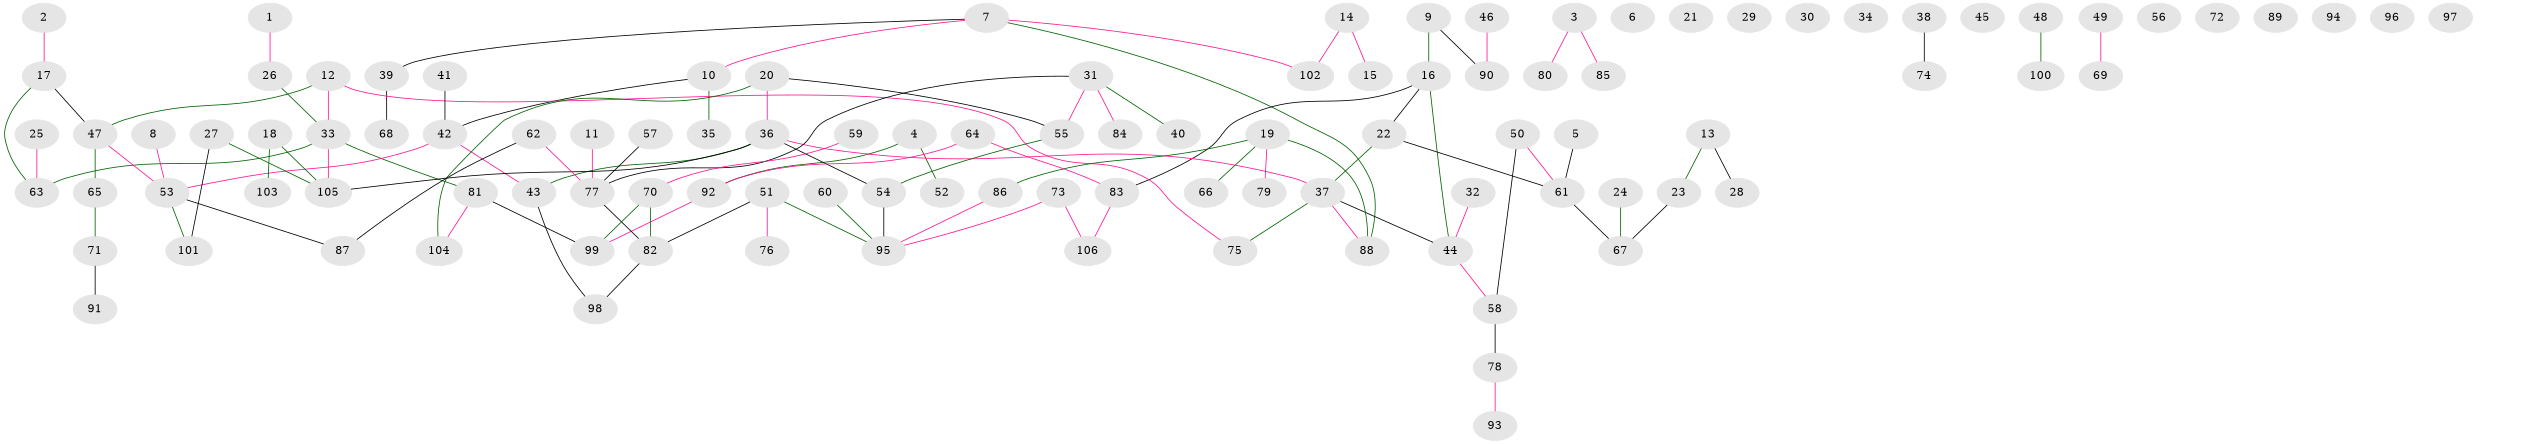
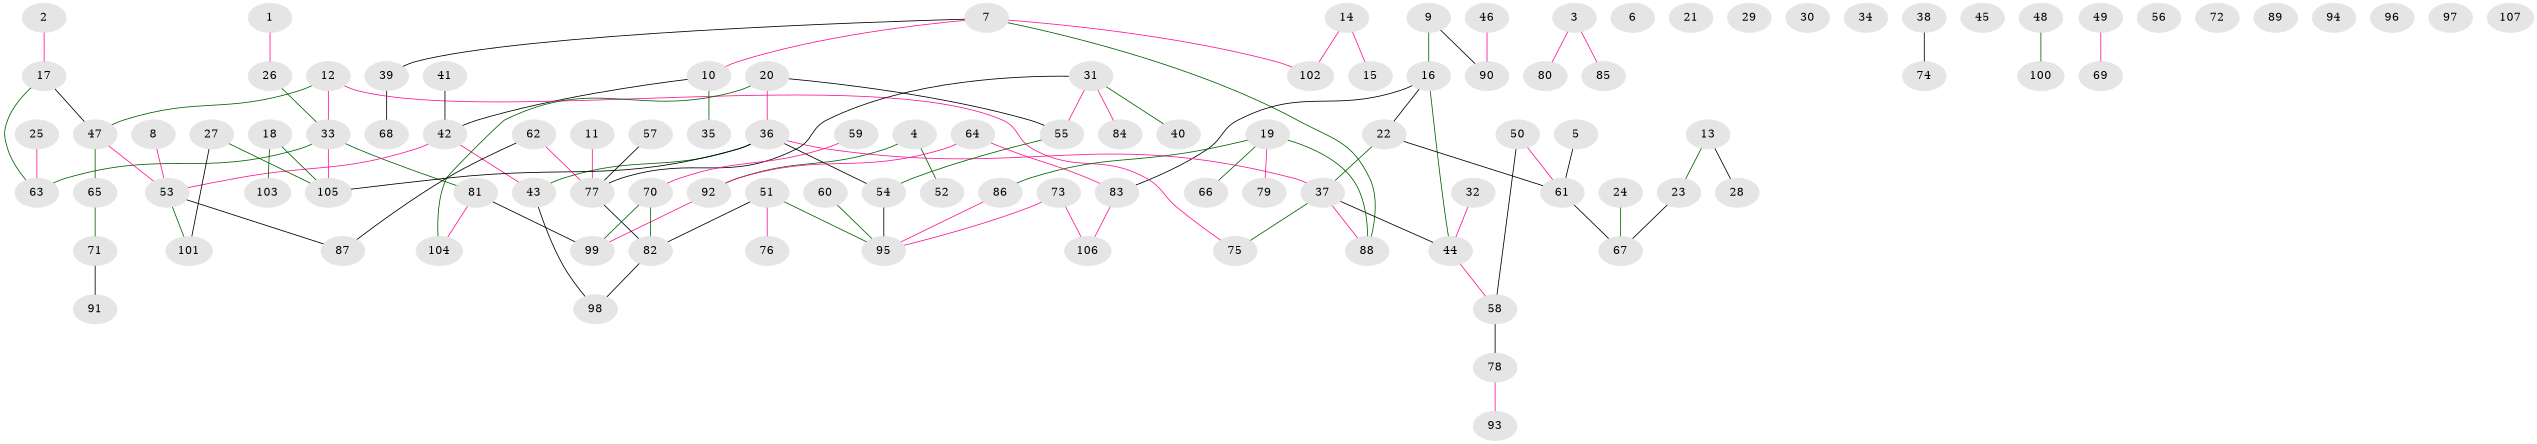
none -> (2511, 18)
